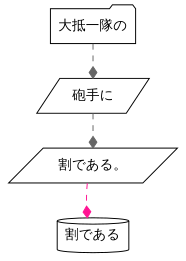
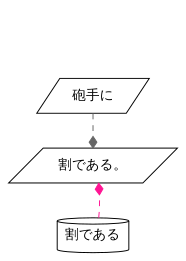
(93, 26) -> none
(87, 195) -> (99, 206)
